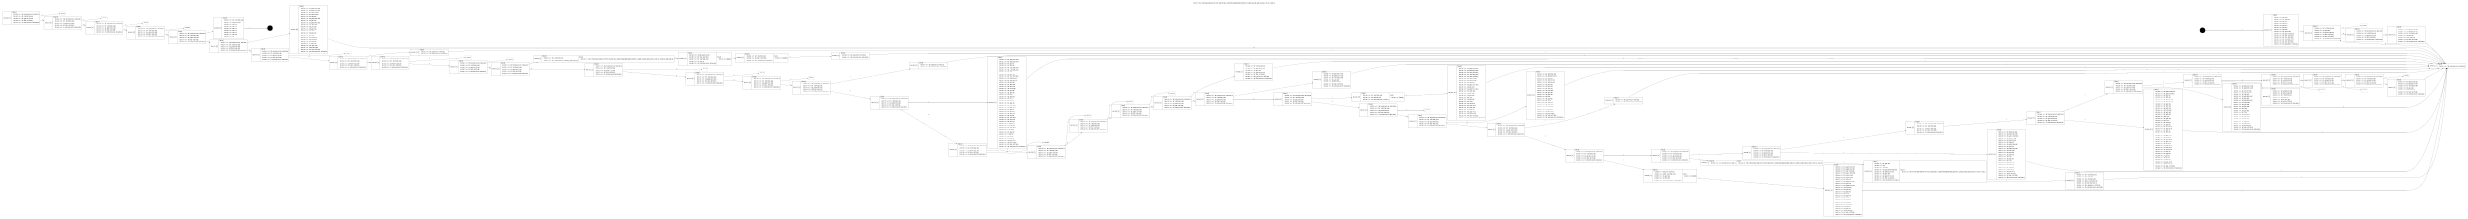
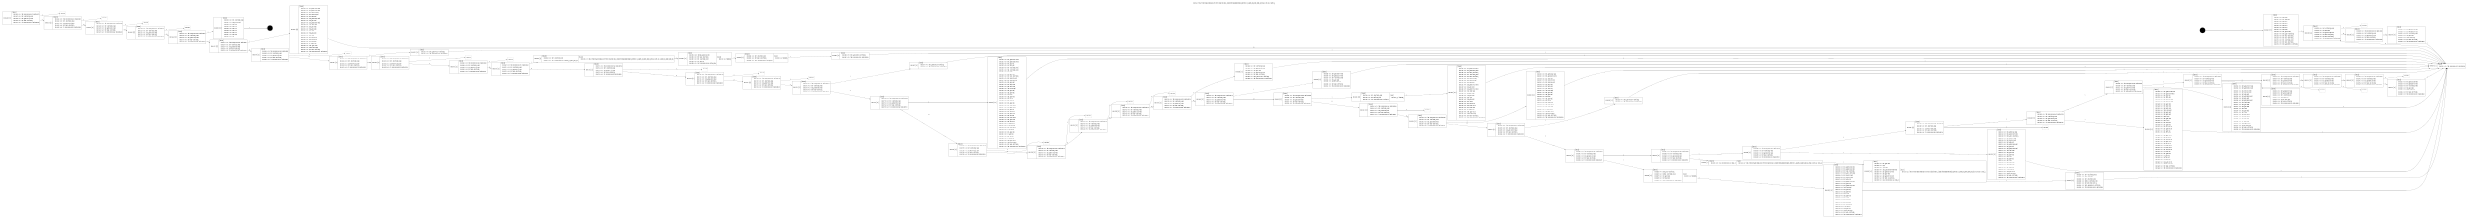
none -> (2045, 128)
